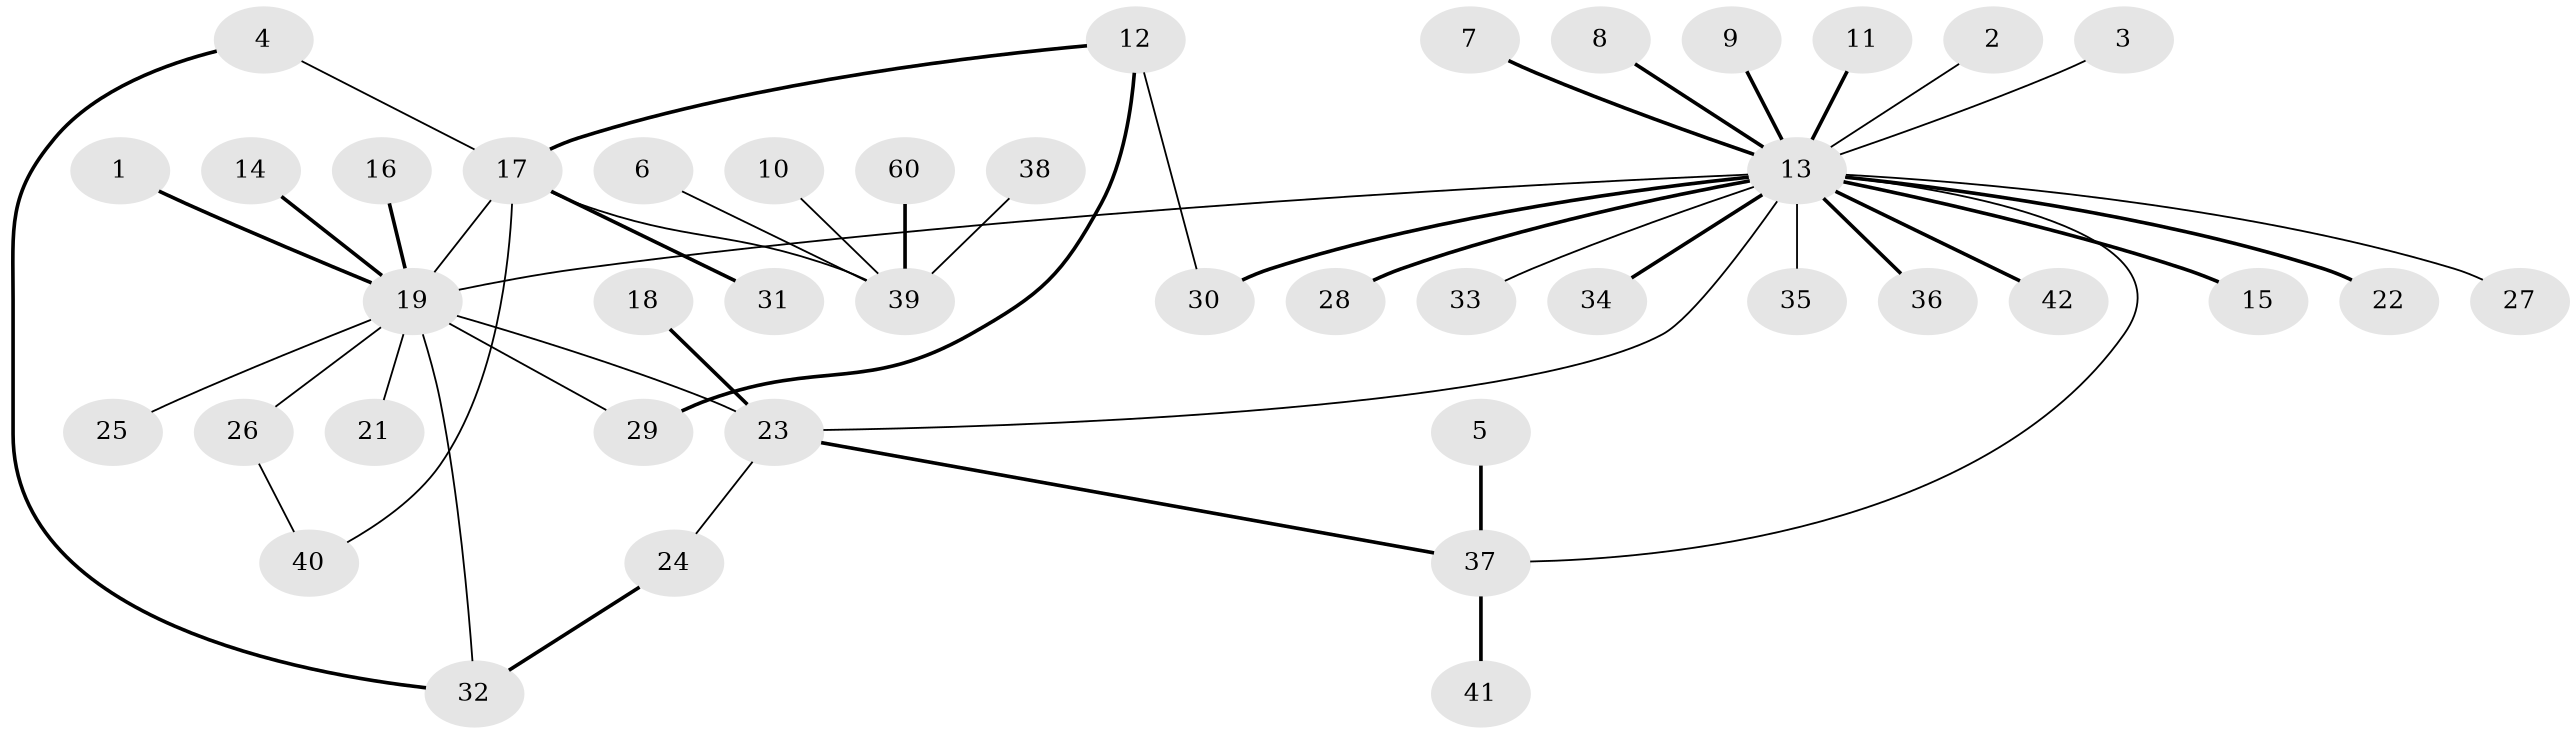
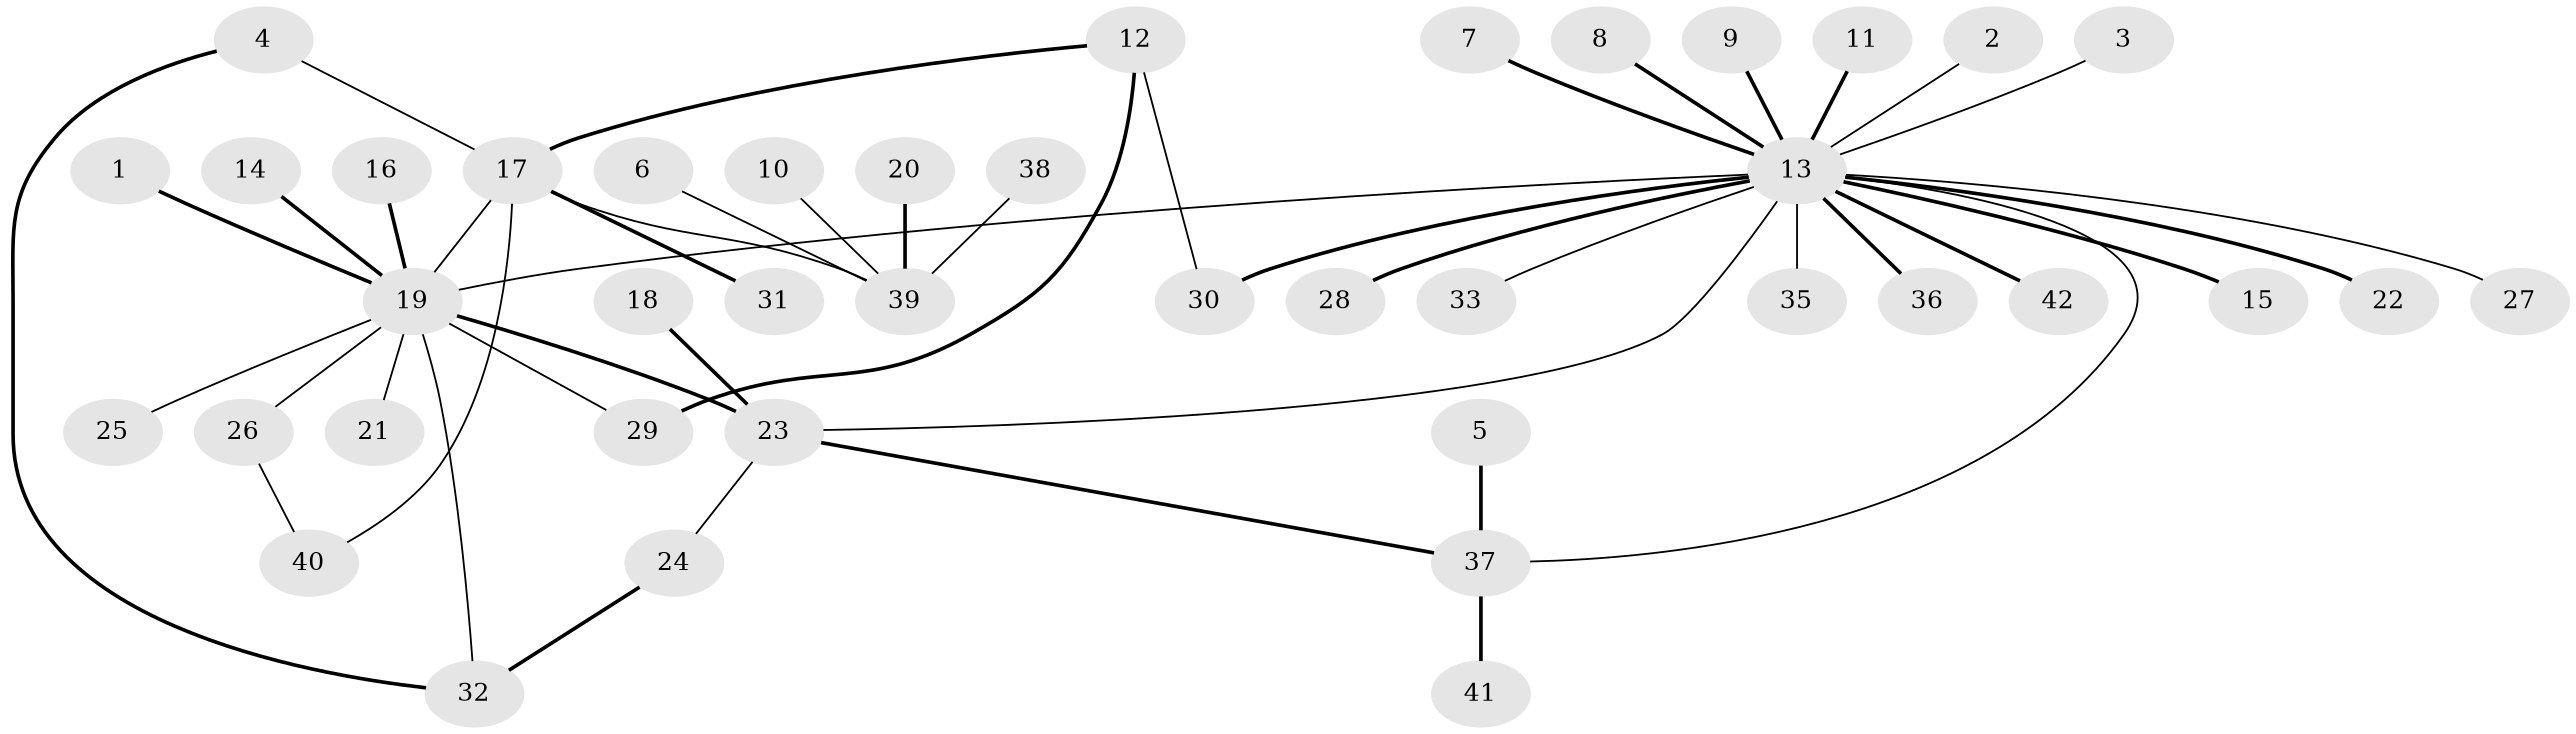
(905, 171) -> (905, 171)
(1597, 302) -> none
(598, 360) -> (598, 360)
